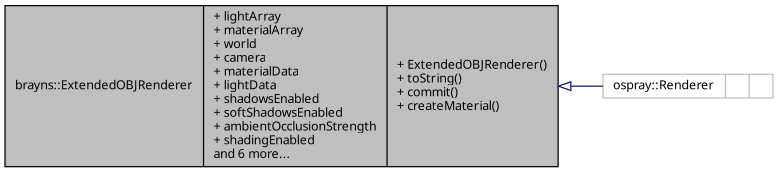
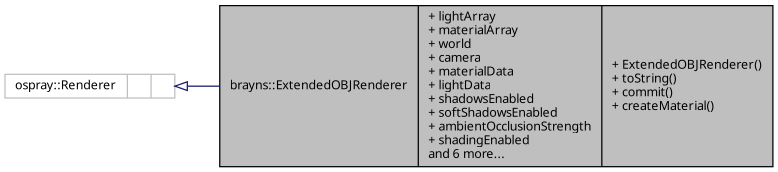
(587, 86) -> (203, 86)
